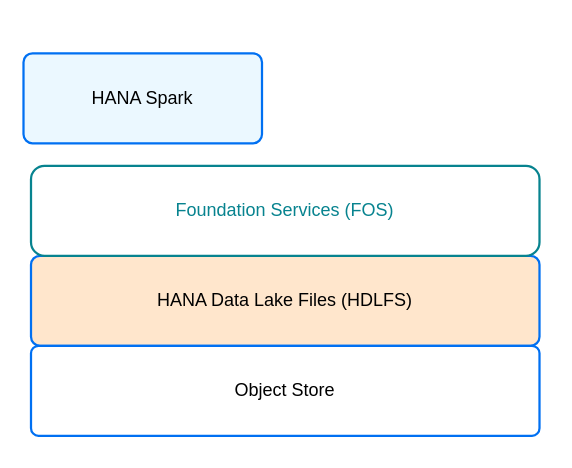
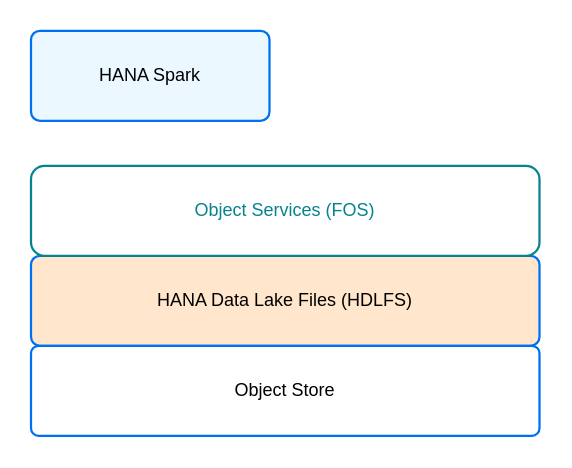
(143, 98) -> (150, 76)
(285, 211) -> (285, 211)
